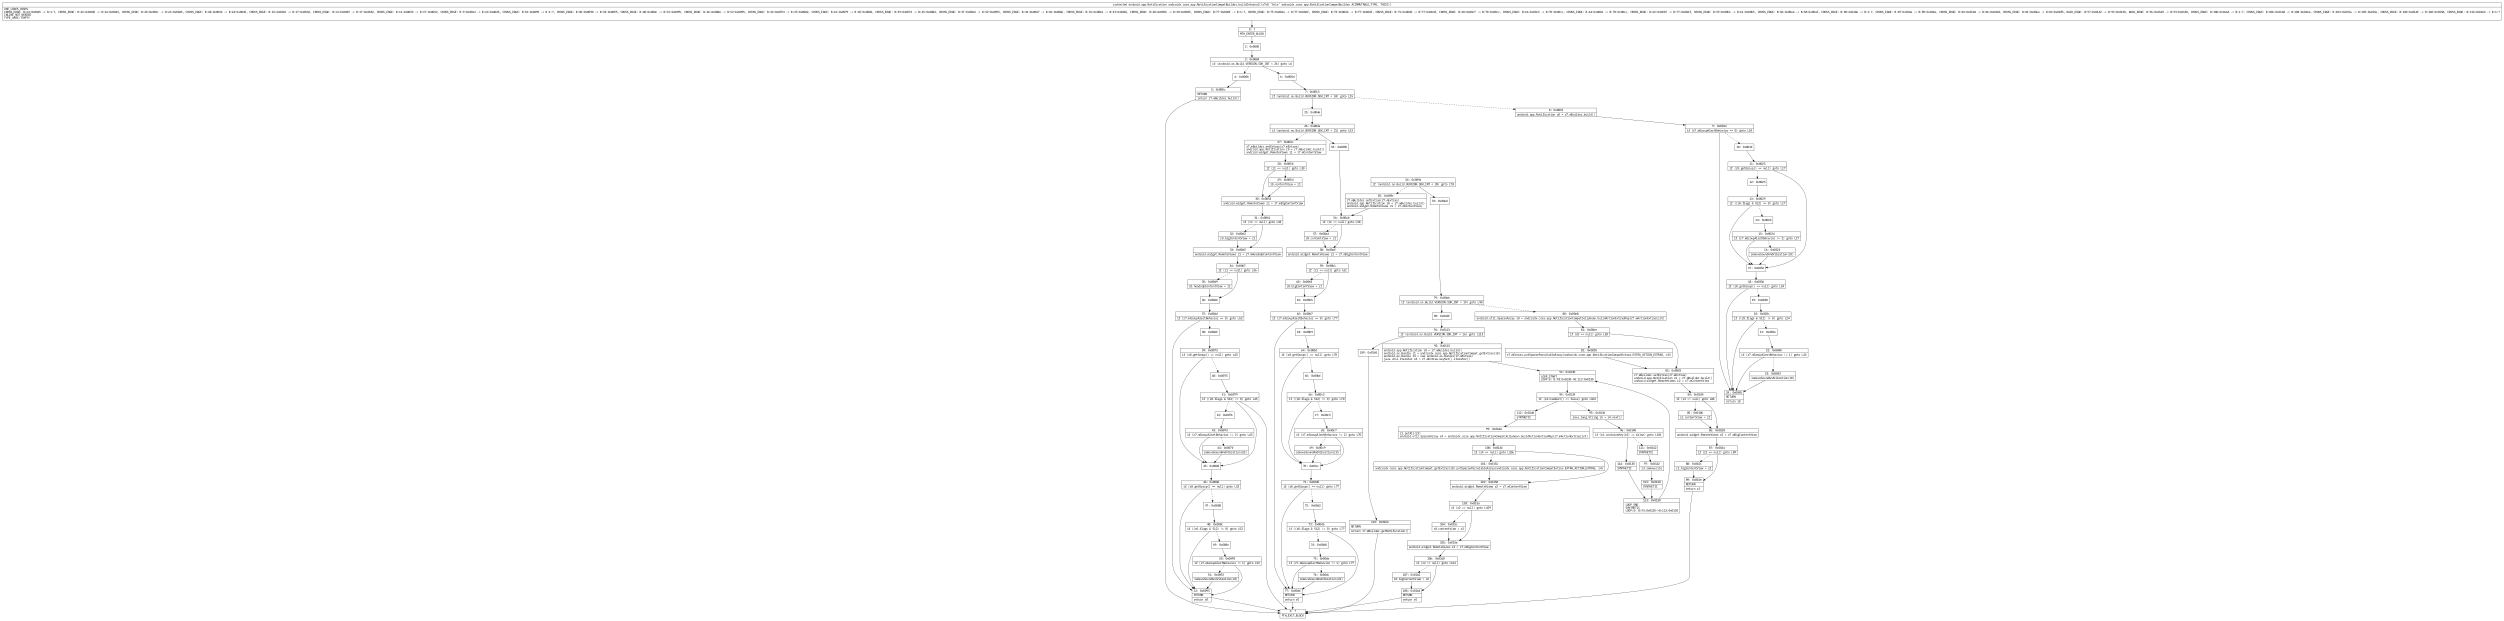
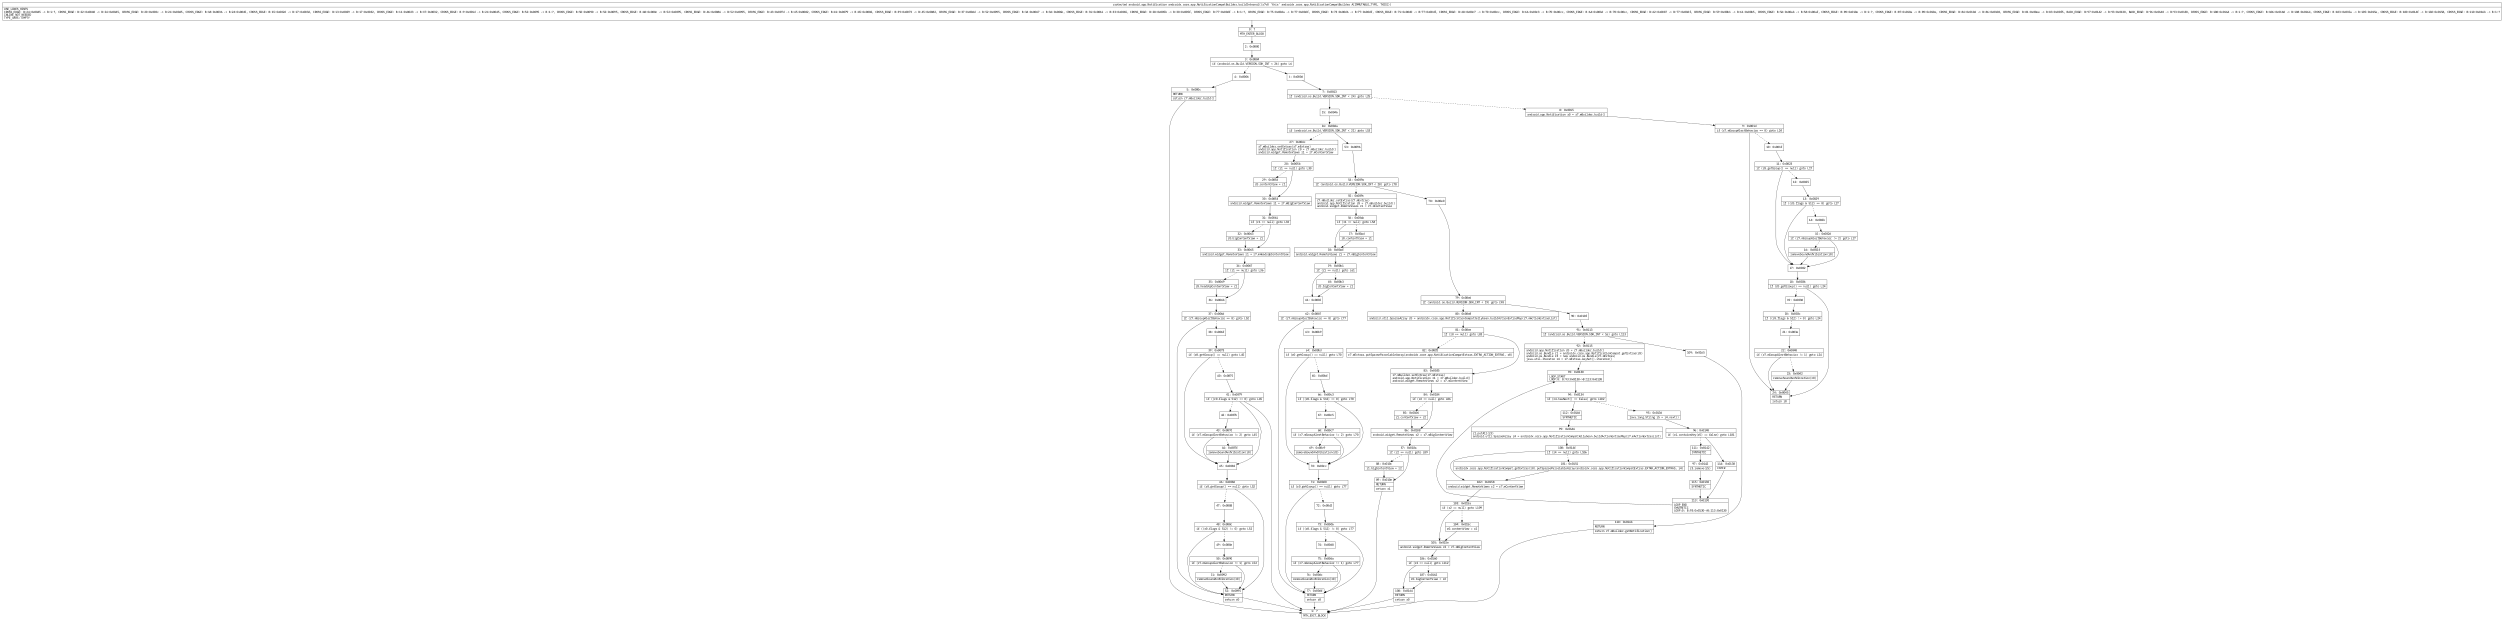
(1340, 182) -> (1354, 163)
(1735, 351) -> none
(1624, 468) -> (1721, 468)
